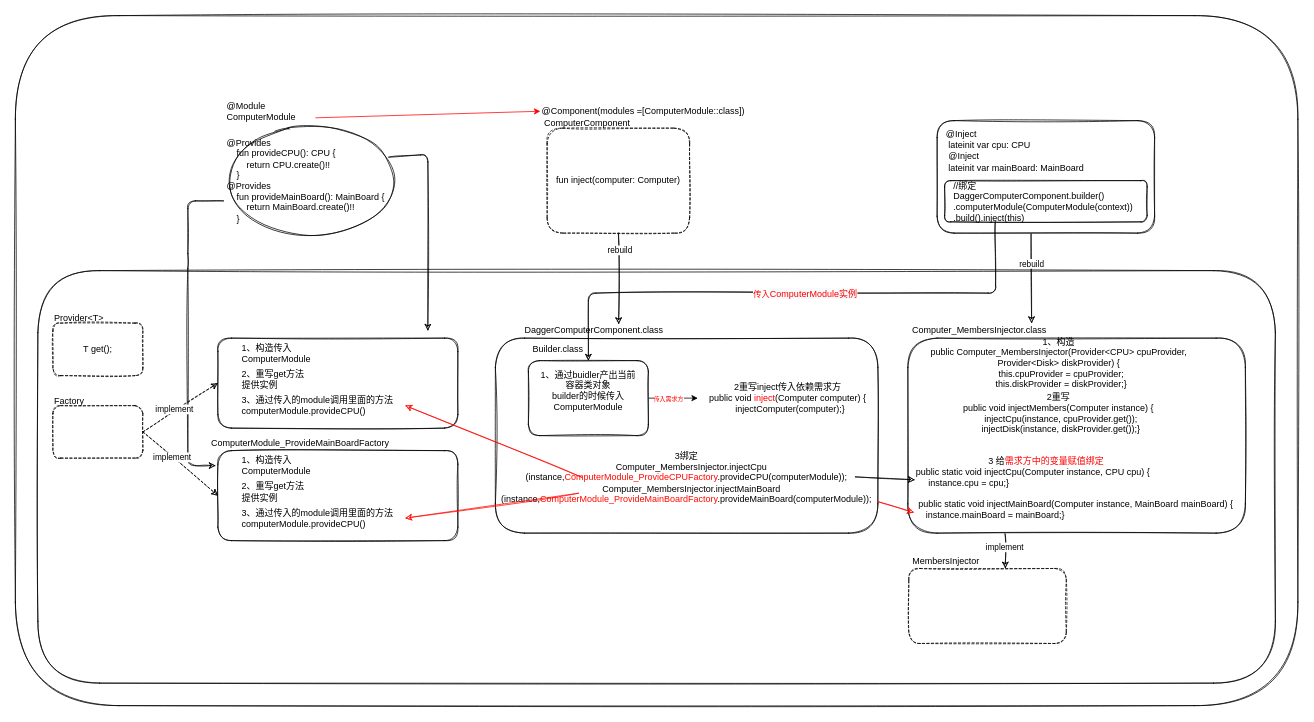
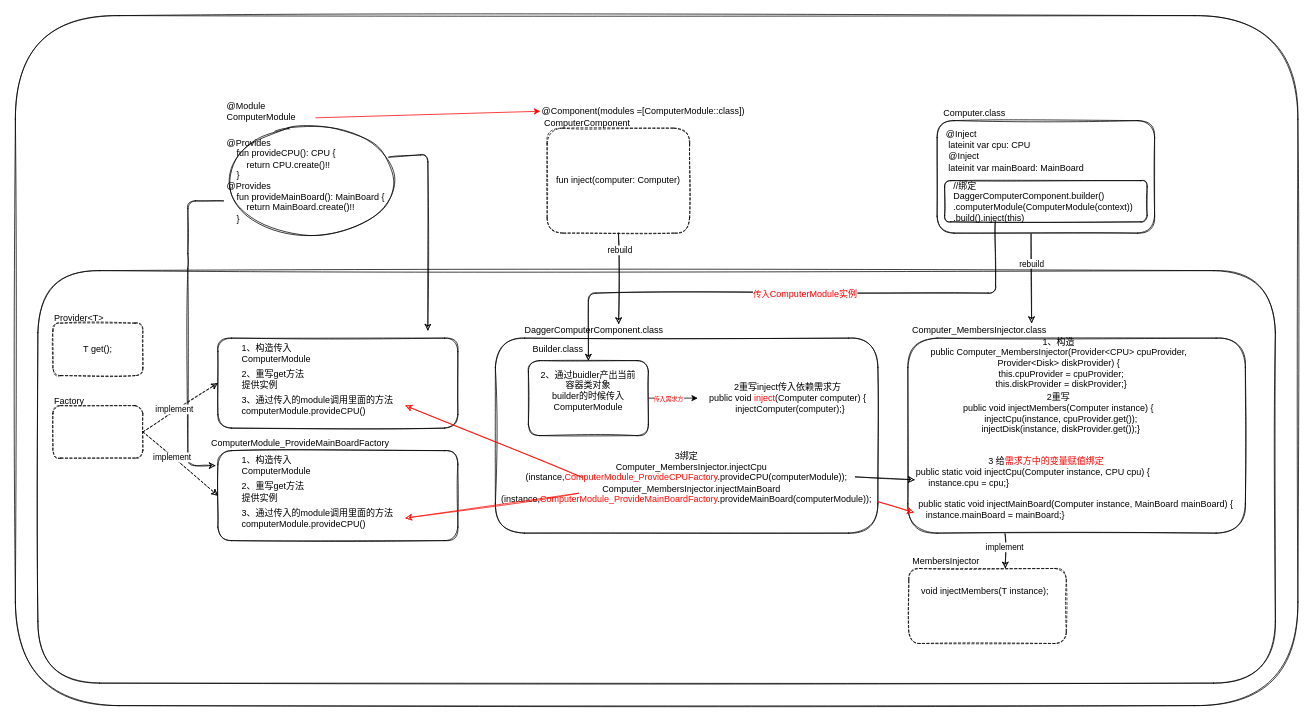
none -> (1012, 113)
(588, 390) -> (588, 390)
none -> (985, 591)
